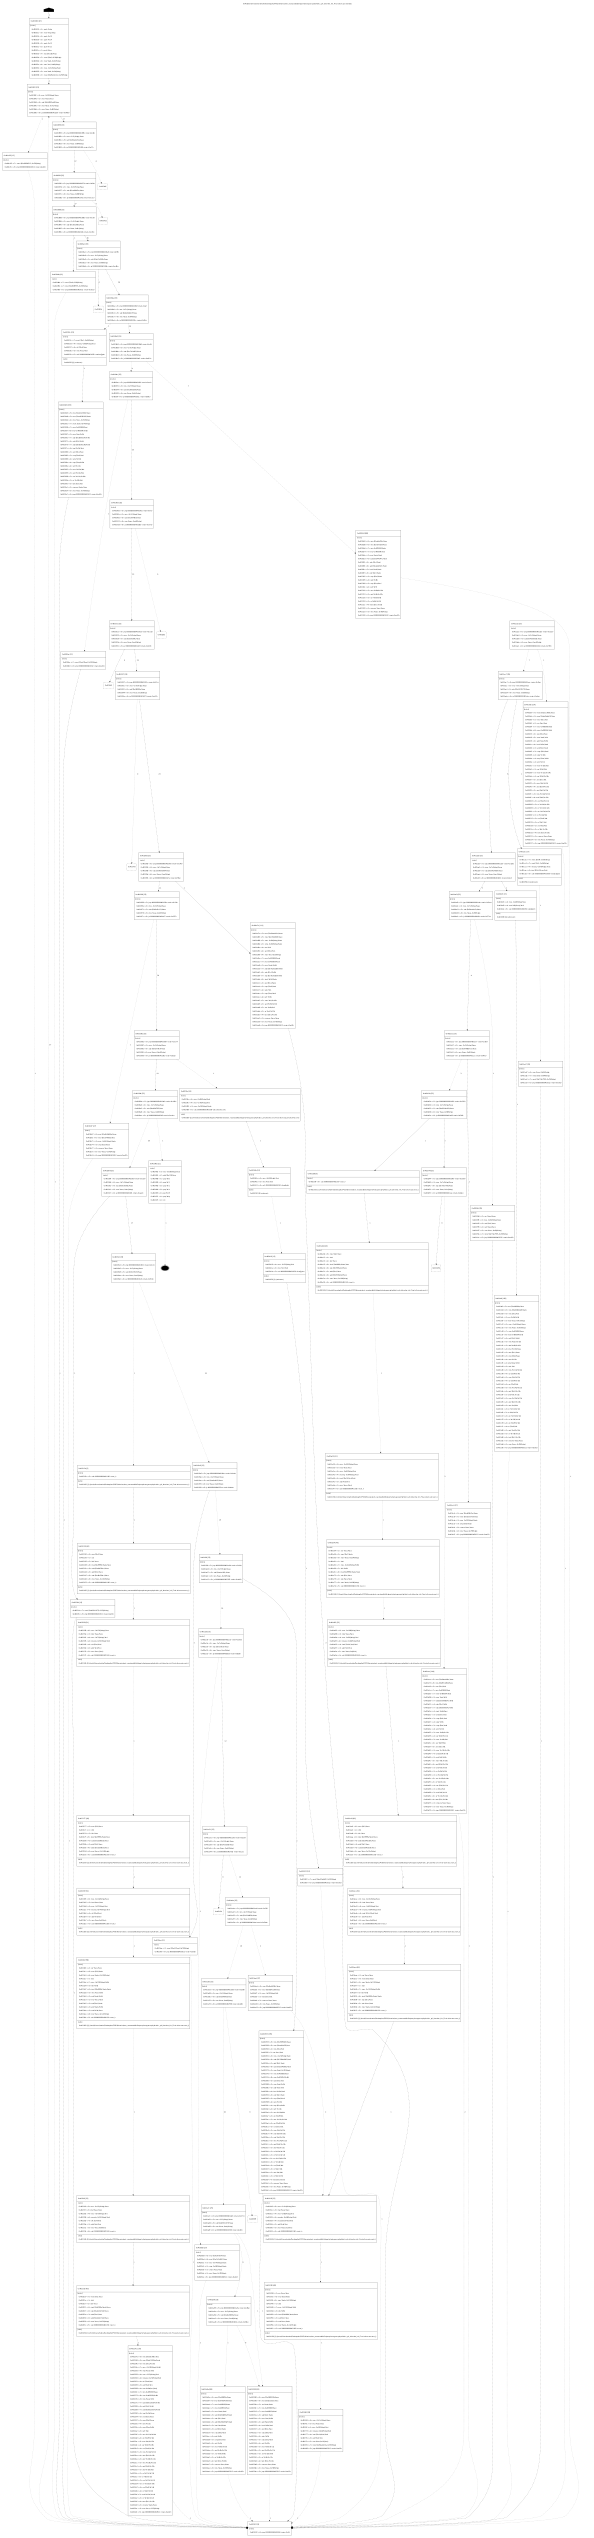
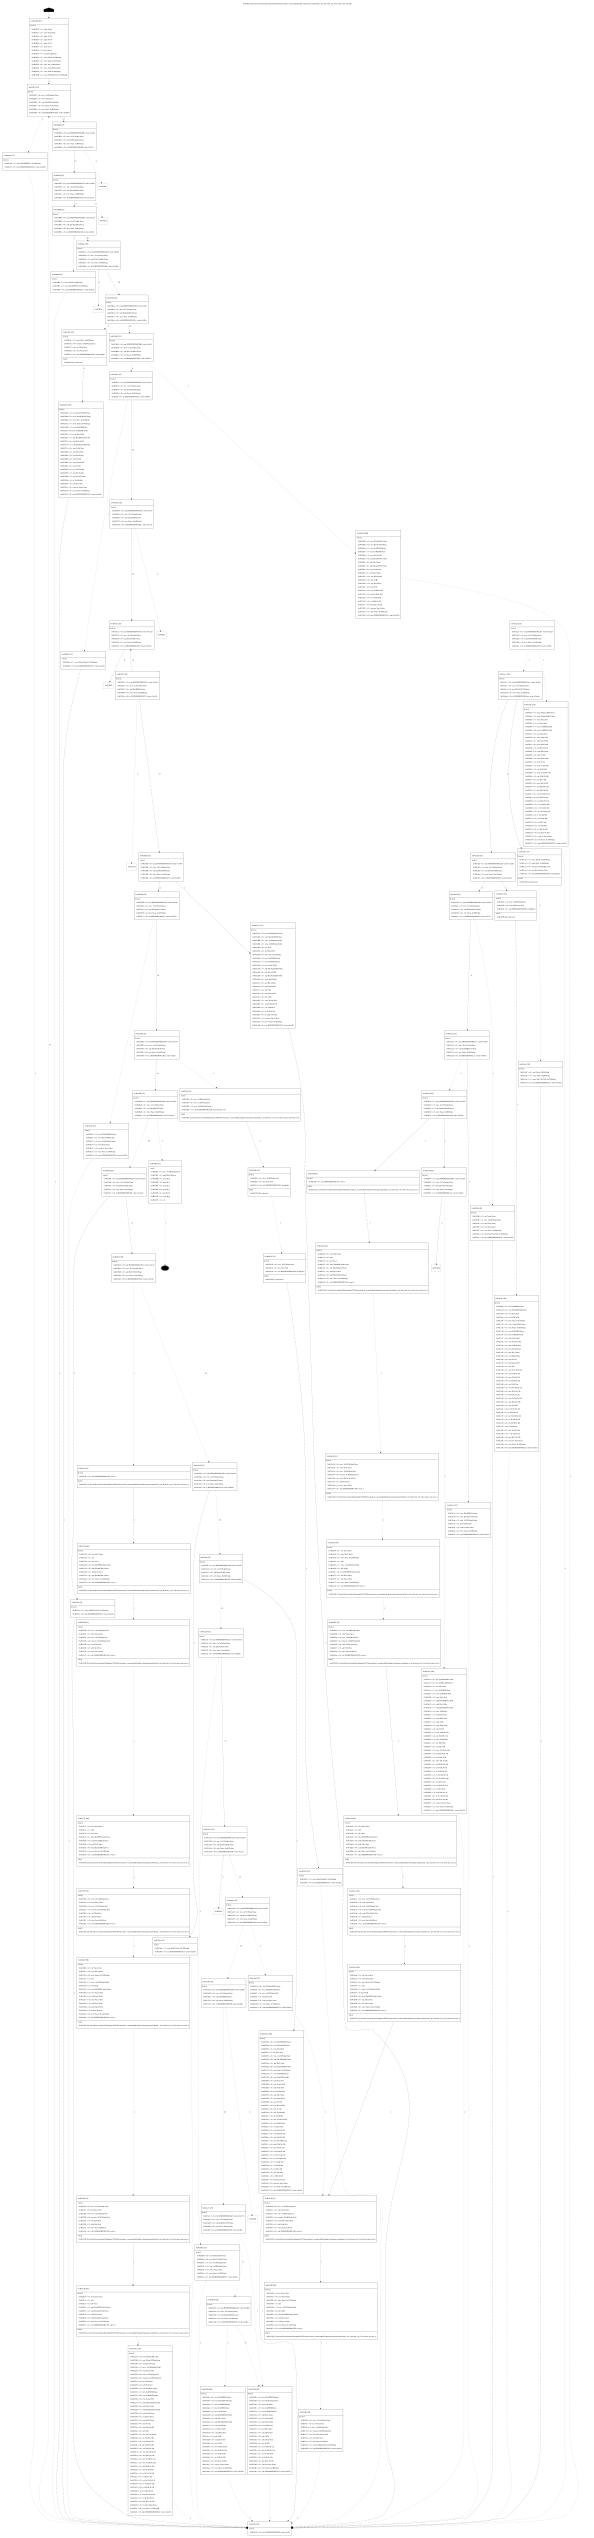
(136, 660) -> (131, 661)
